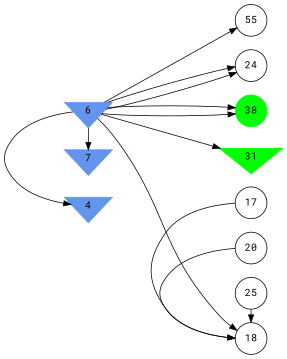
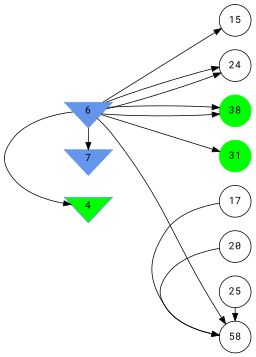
(251, 20) -> (235, 20)
(251, 157) -> (235, 156)
(88, 206) -> (88, 206)
(251, 339) -> (235, 337)
